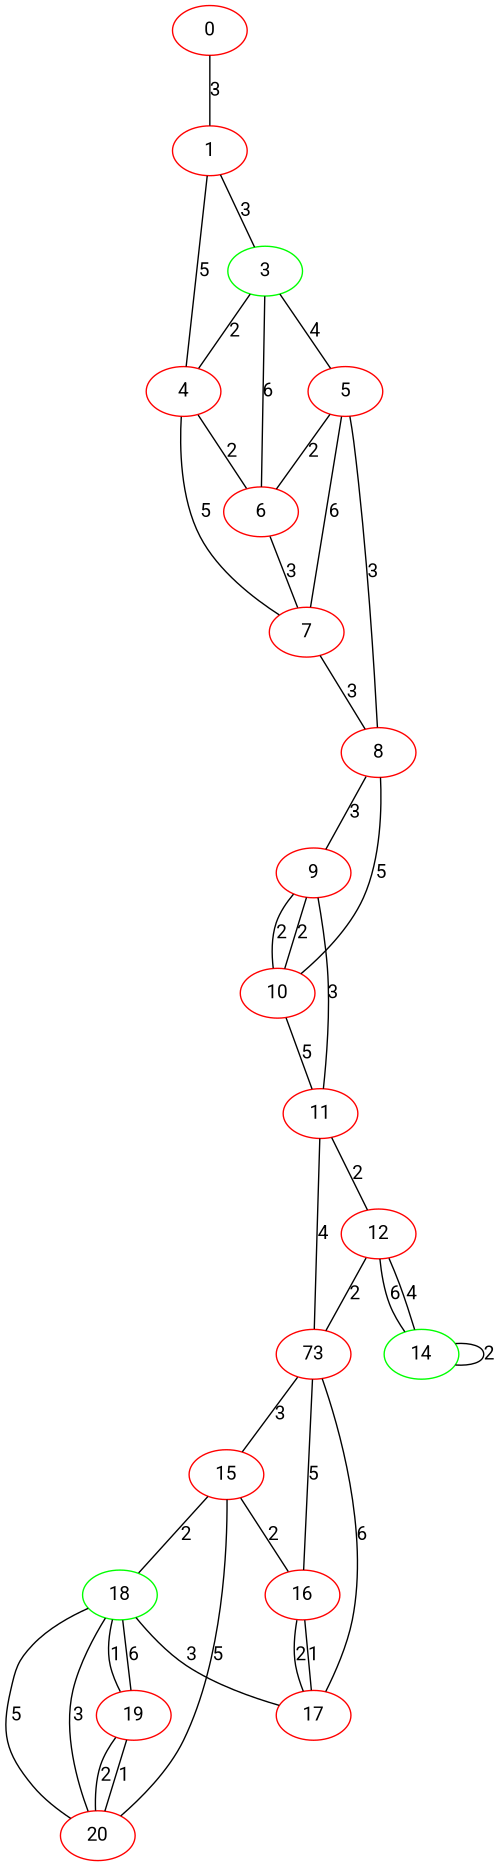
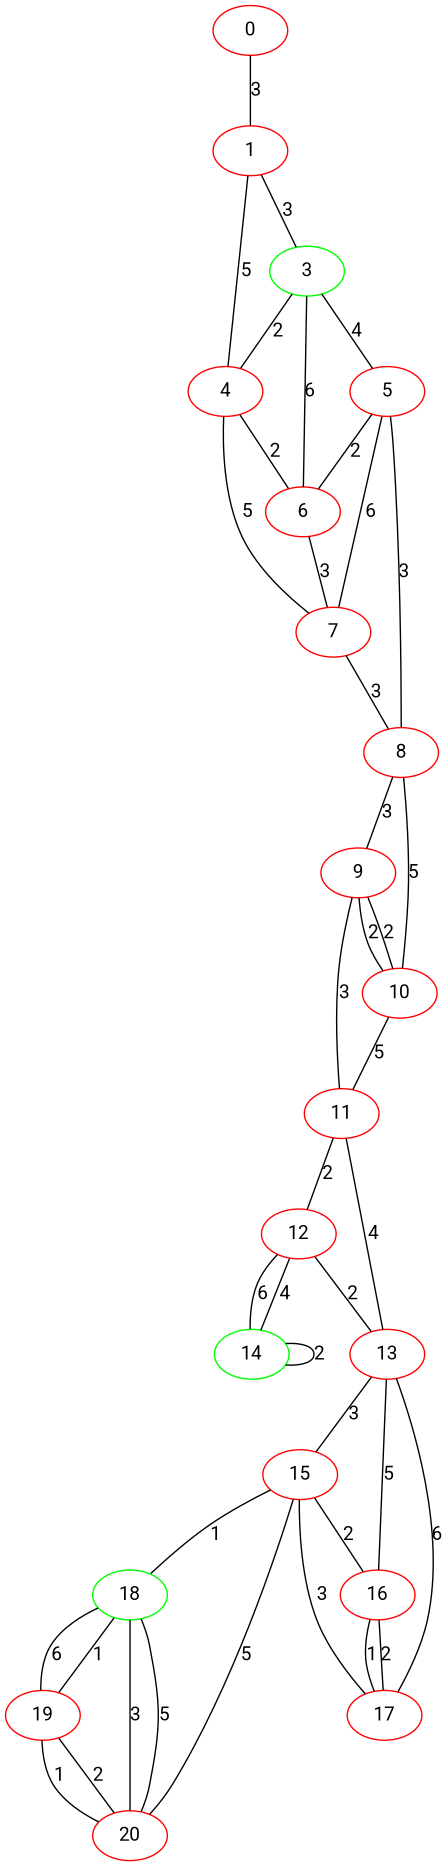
(314, 1354) -> (387, 1354)
(186, 1535) -> (216, 1535)
(196, 1672) -> (311, 1604)
